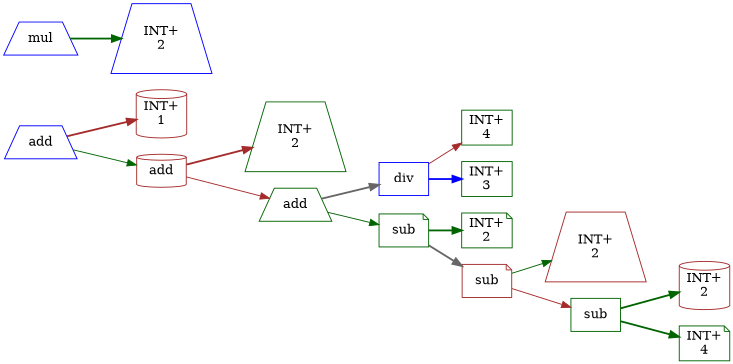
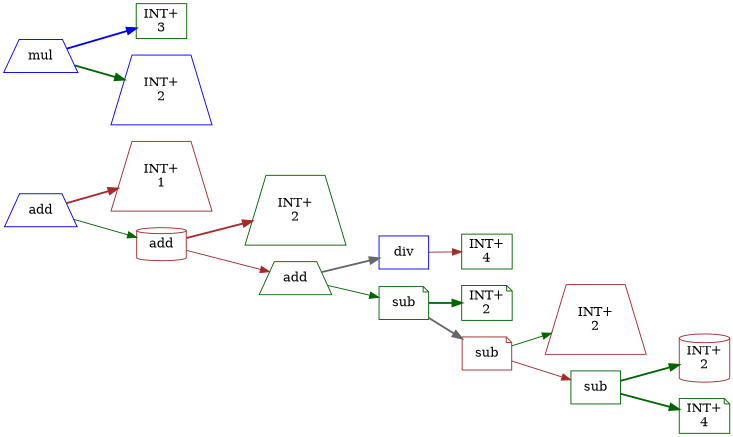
(161, 114) -> (161, 176)
(440, 179) -> (97, 40)
